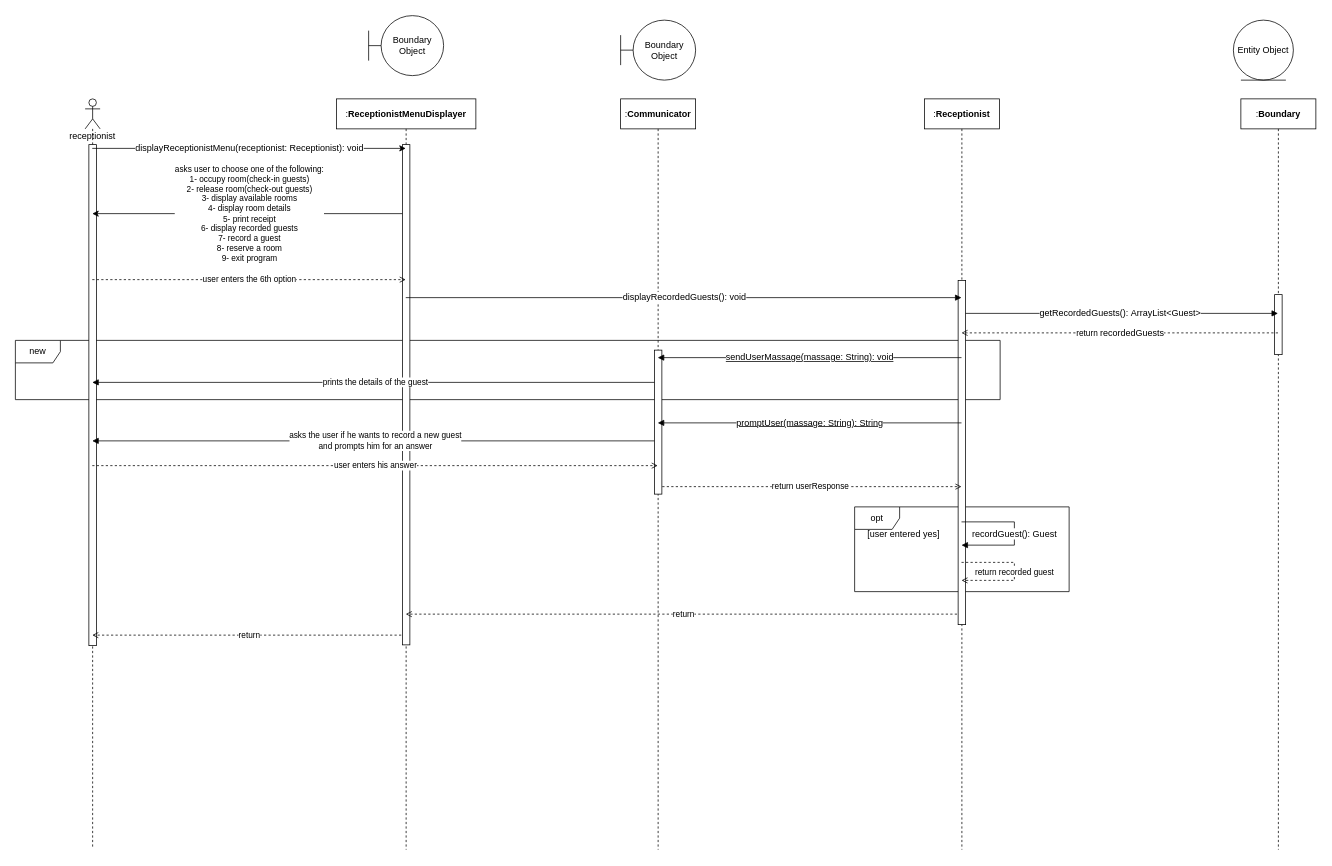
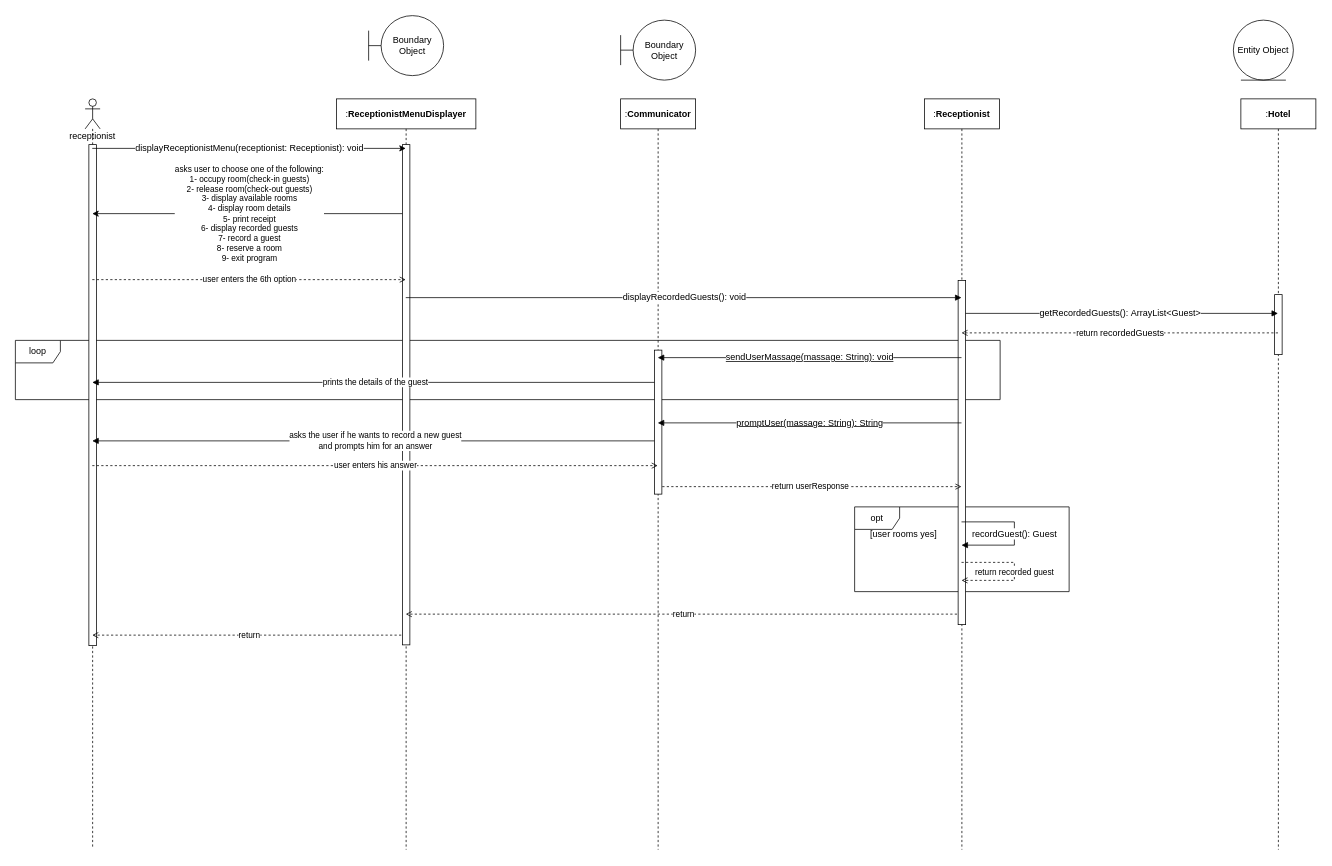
(1278, 114) -> (1278, 114)
(38, 351) -> (38, 351)
(904, 534) -> (904, 534)
